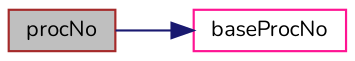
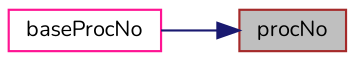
(143, 30) -> (189, 30)
